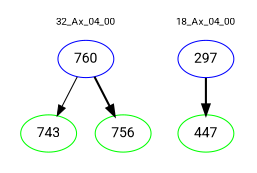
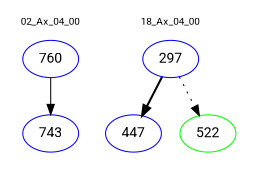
(86, 22) -> (51, 22)
(49, 133) -> (51, 133)
(123, 133) -> none
(206, 133) -> (133, 133)
none -> (208, 133)
